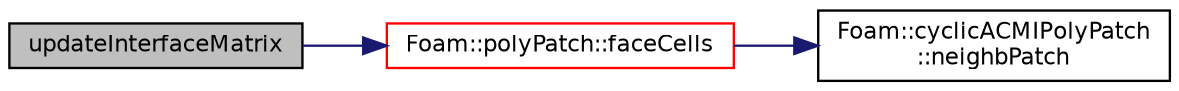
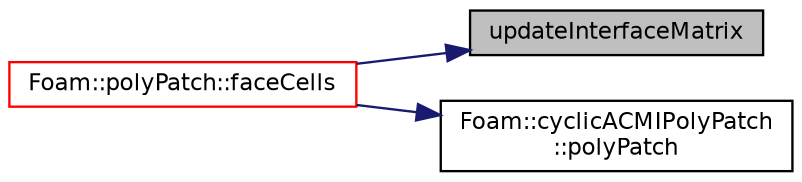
(333, 46) -> (402, 58)
(994, 46) -> (617, 136)
